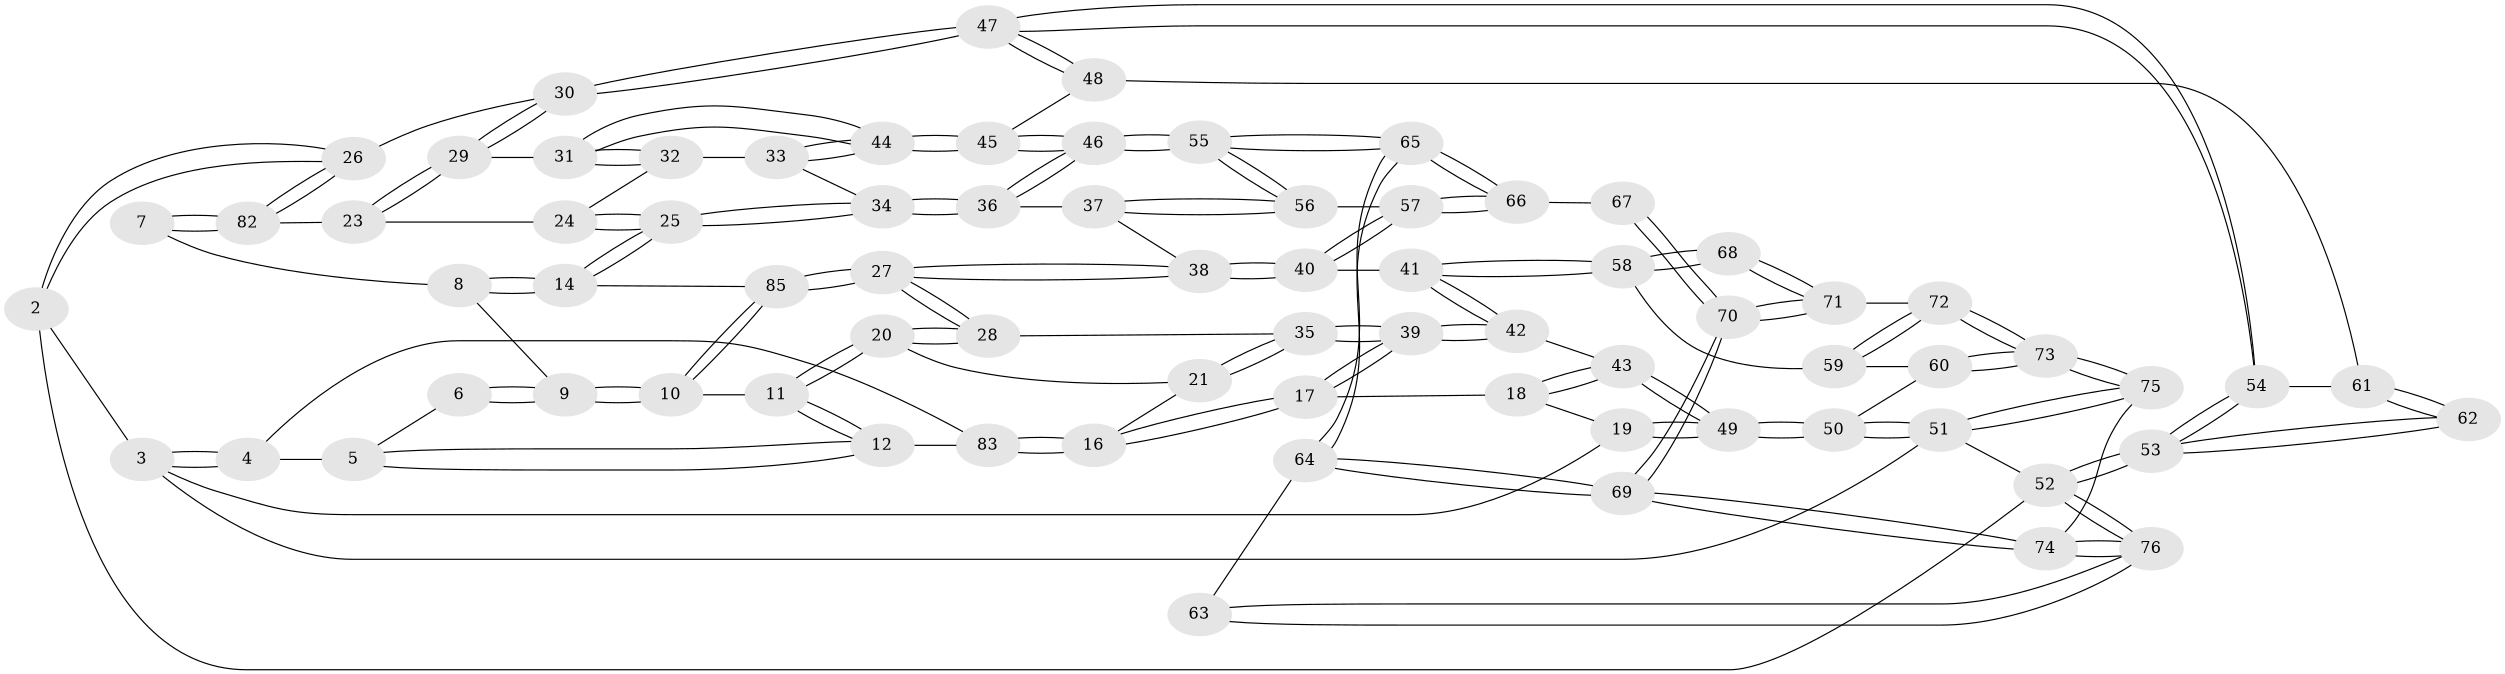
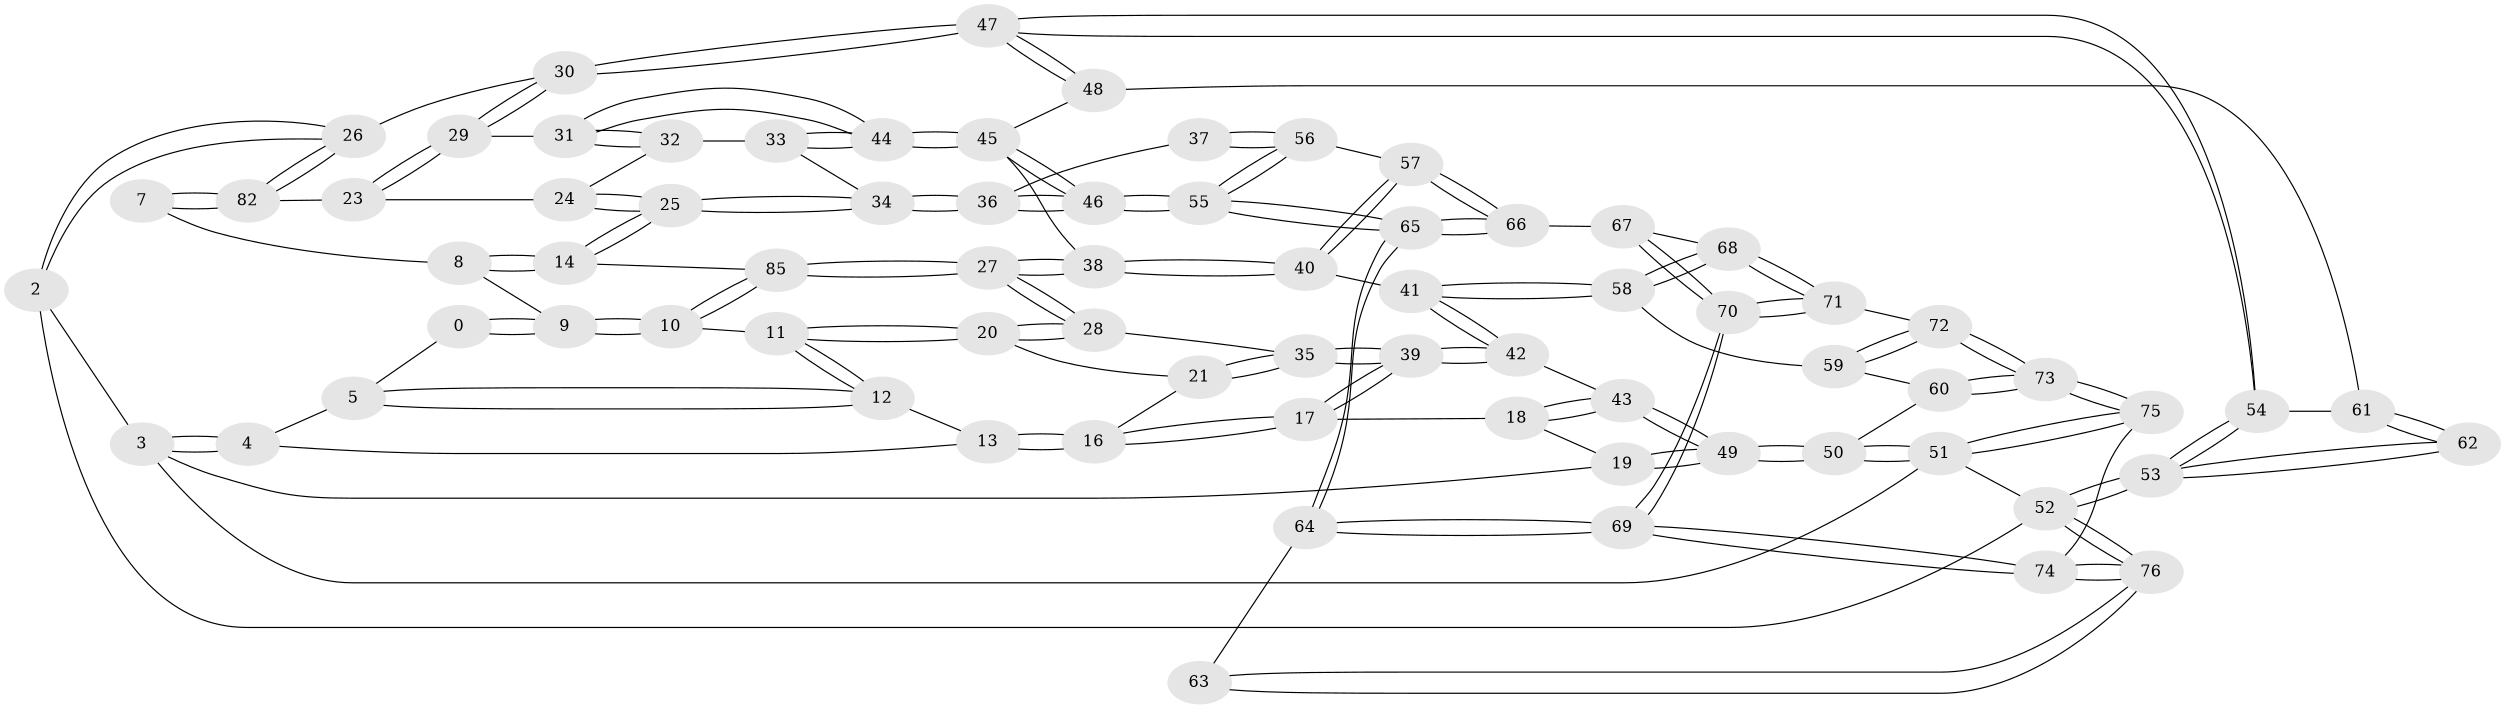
none -> (1676, 238)
(1147, 239) -> (1041, 203)
(459, 395) -> (459, 327)
(988, 445) -> (988, 442)
